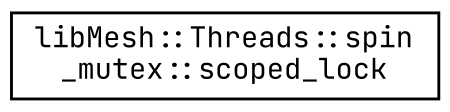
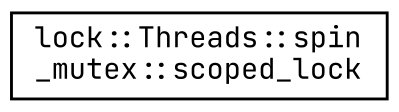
(225, 56) -> (199, 56)
